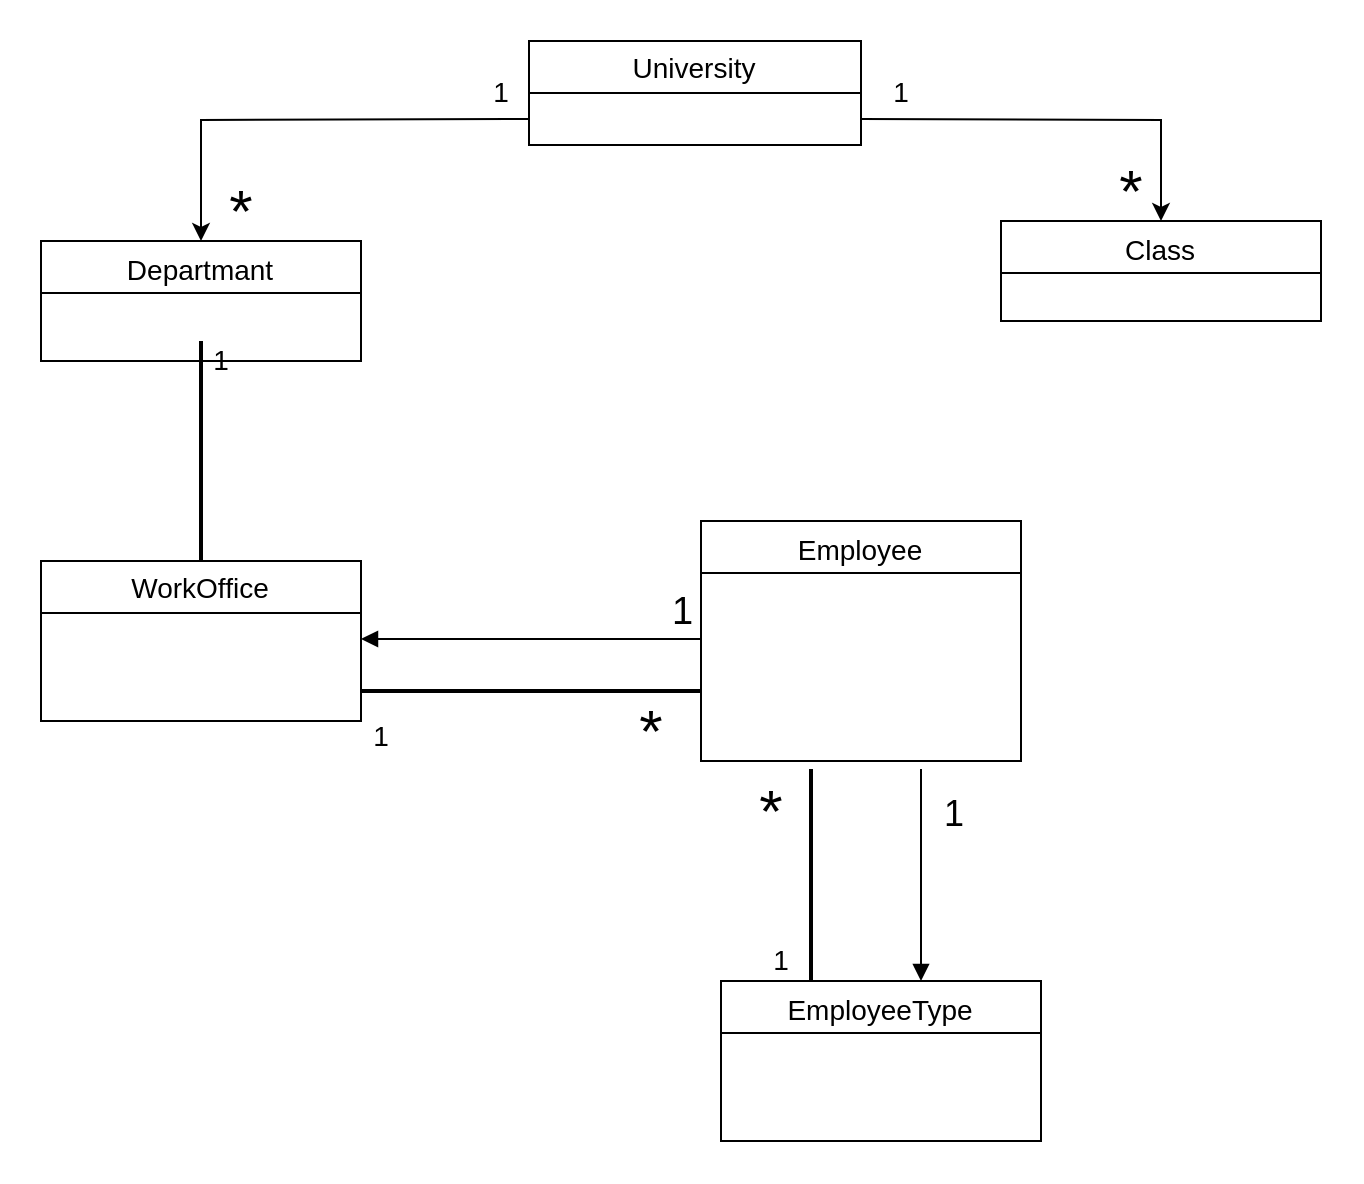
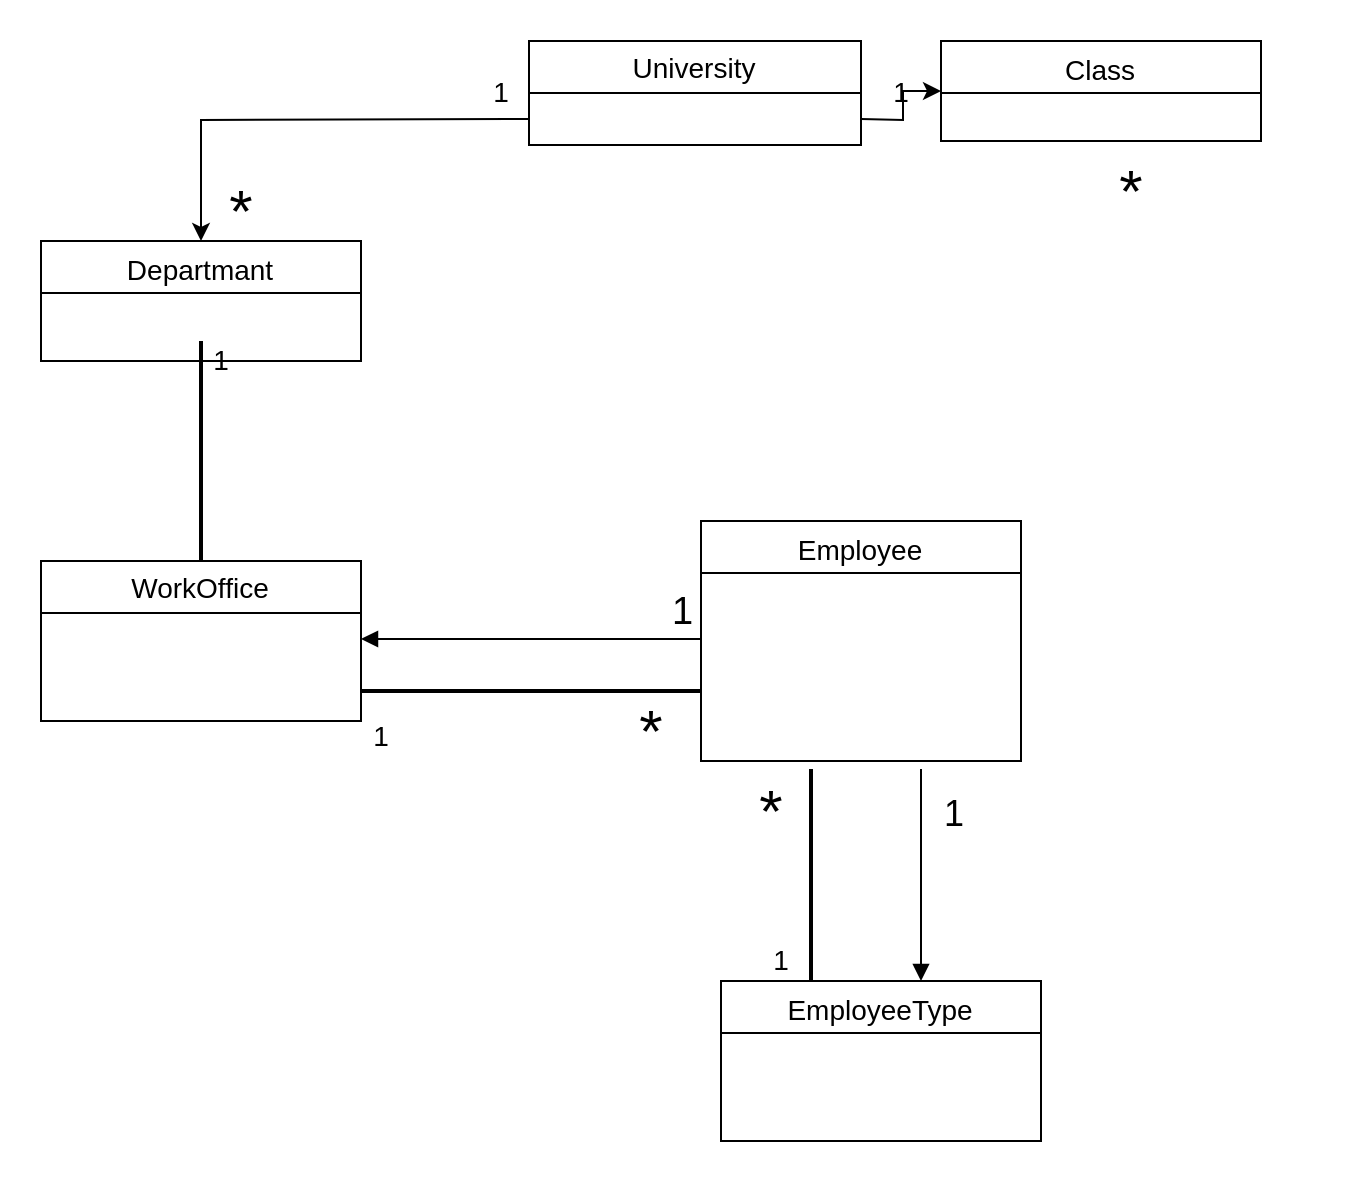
(1161, 271) -> (1101, 91)
